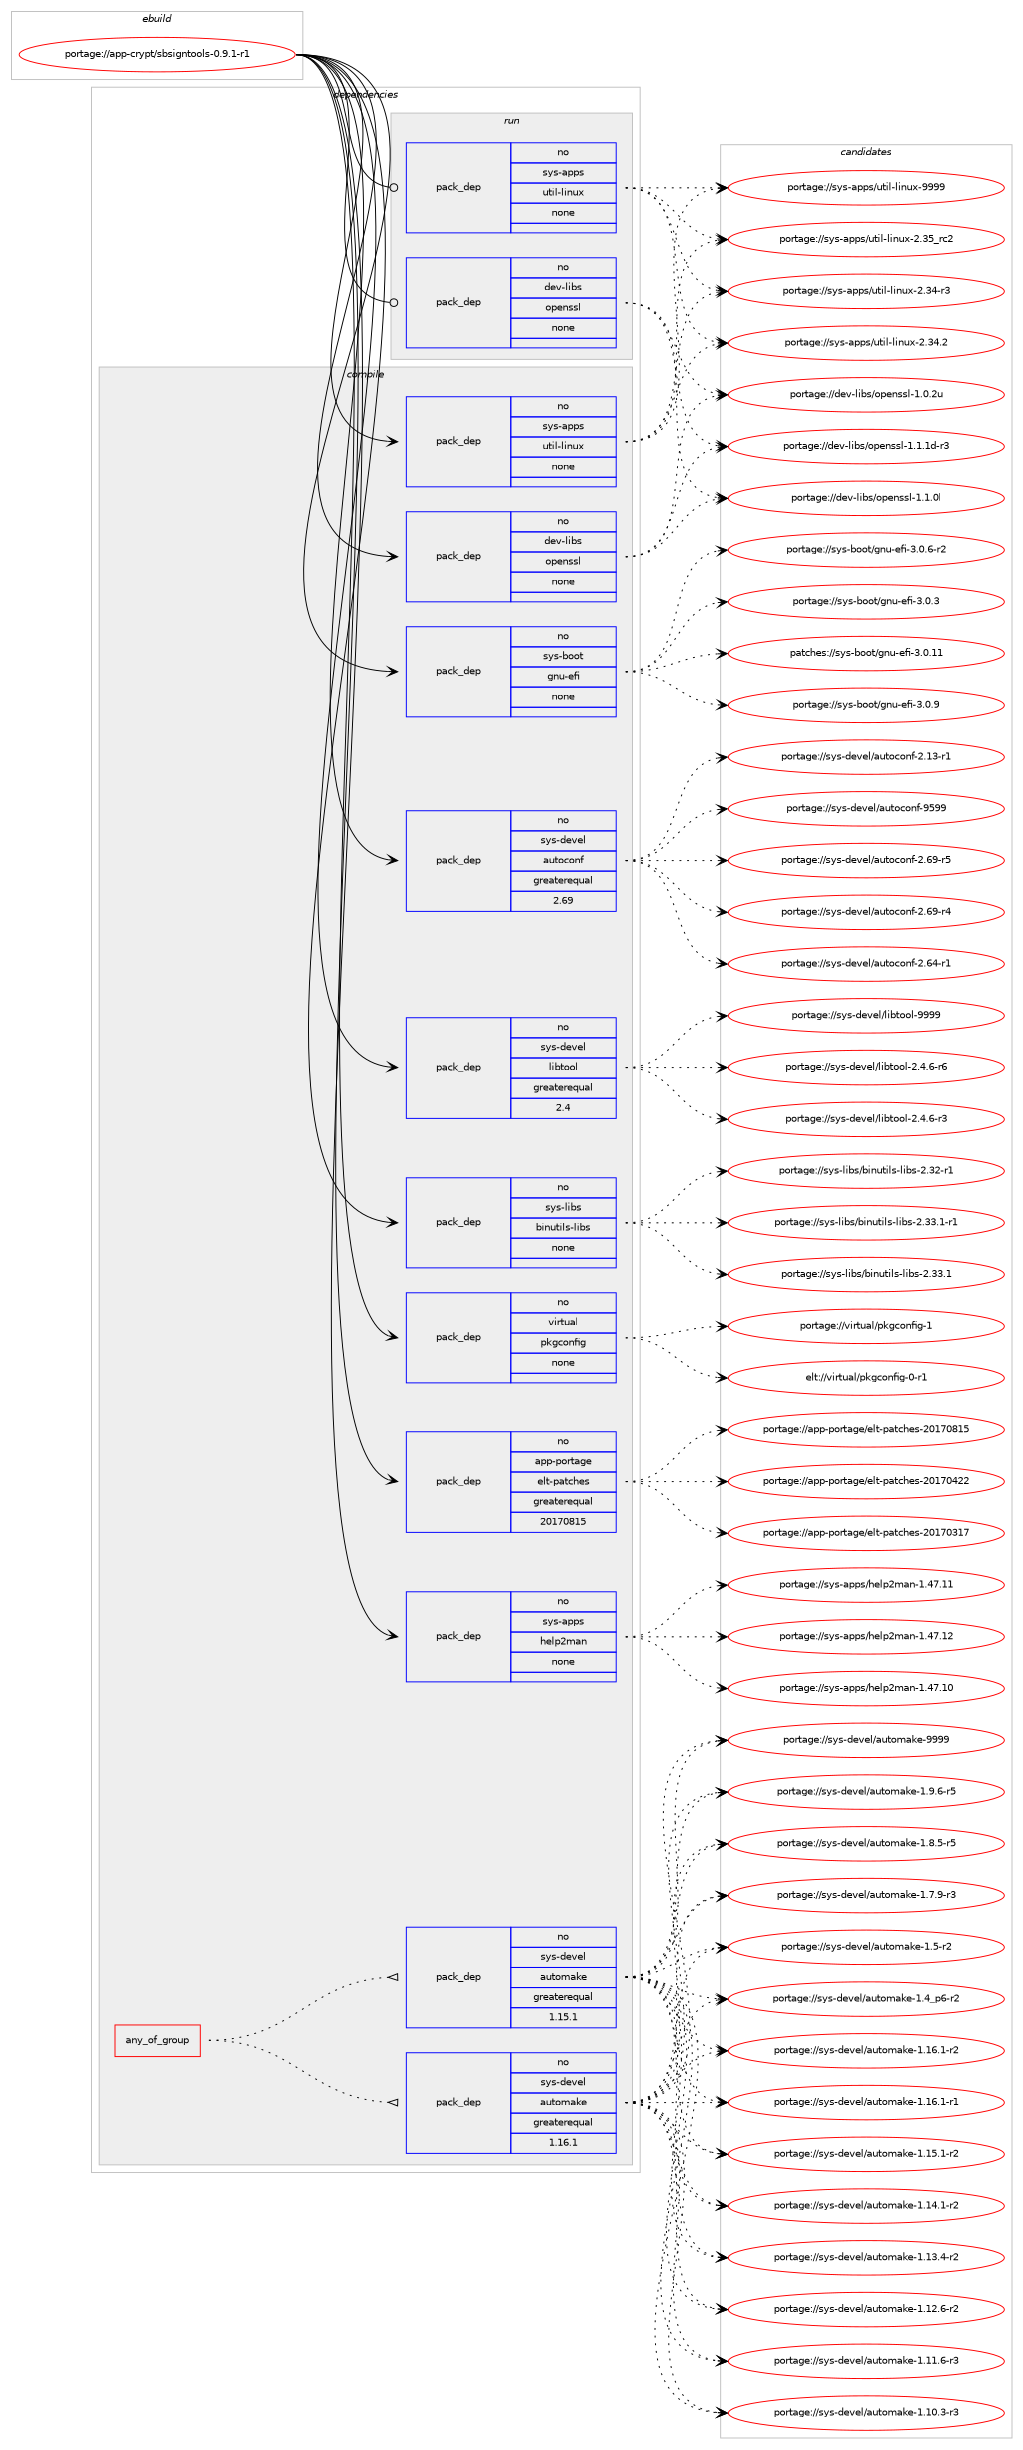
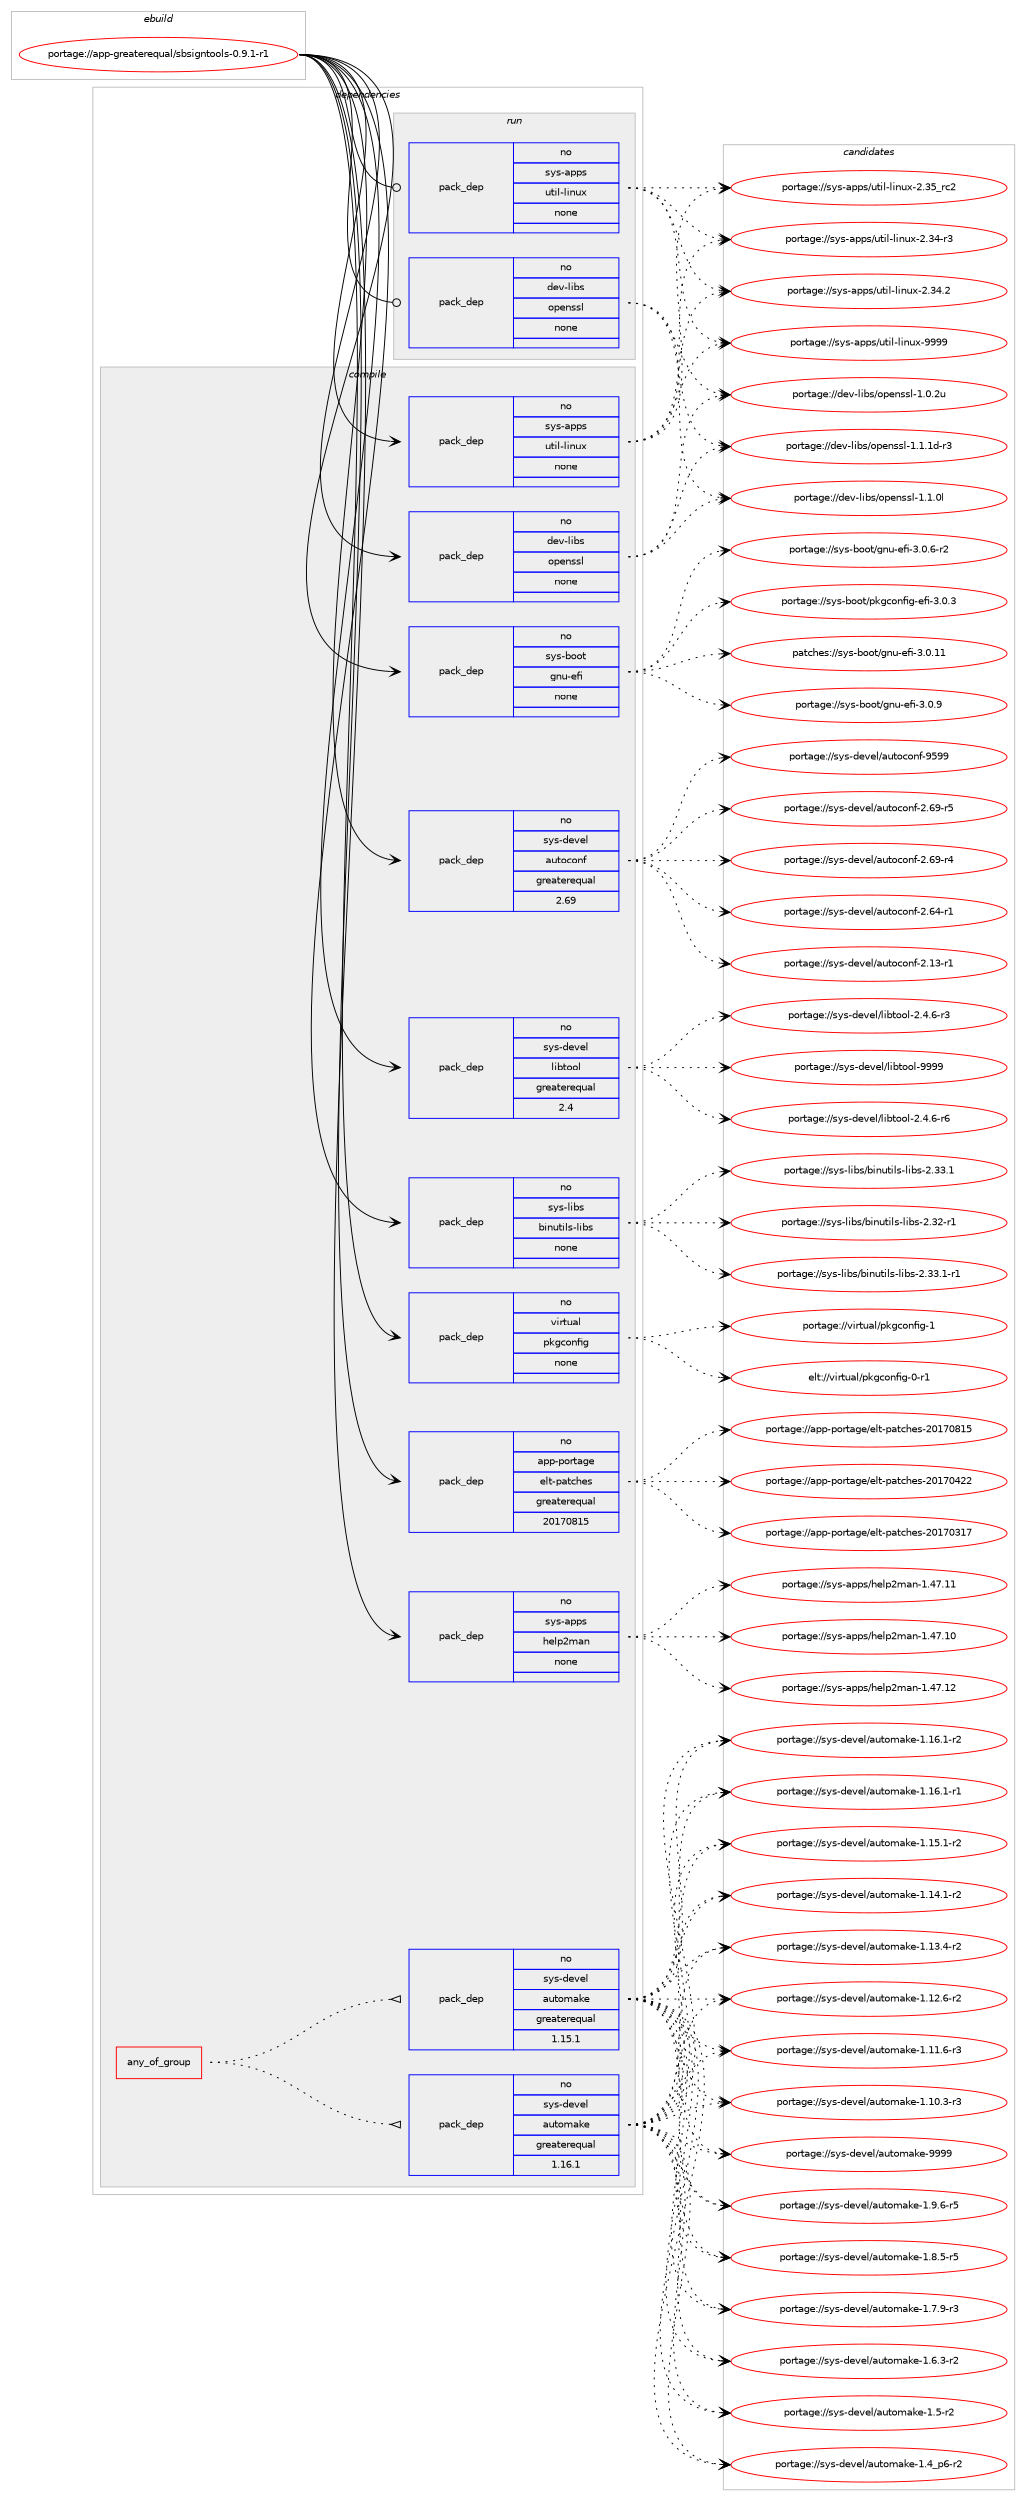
(157, 55) -> (159, 55)
(866, 602) -> (869, 602)
none -> (869, 2361)
